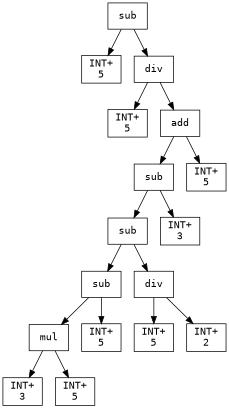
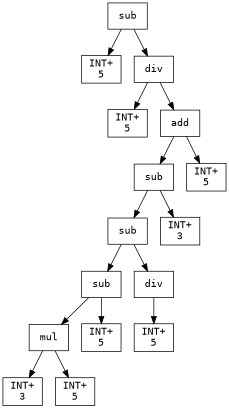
(206, 338) -> none
